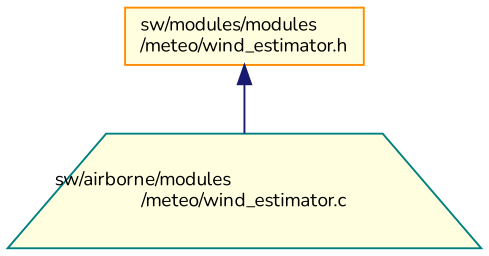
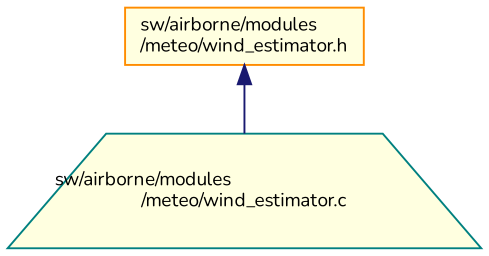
(244, 36) -> (244, 36)
